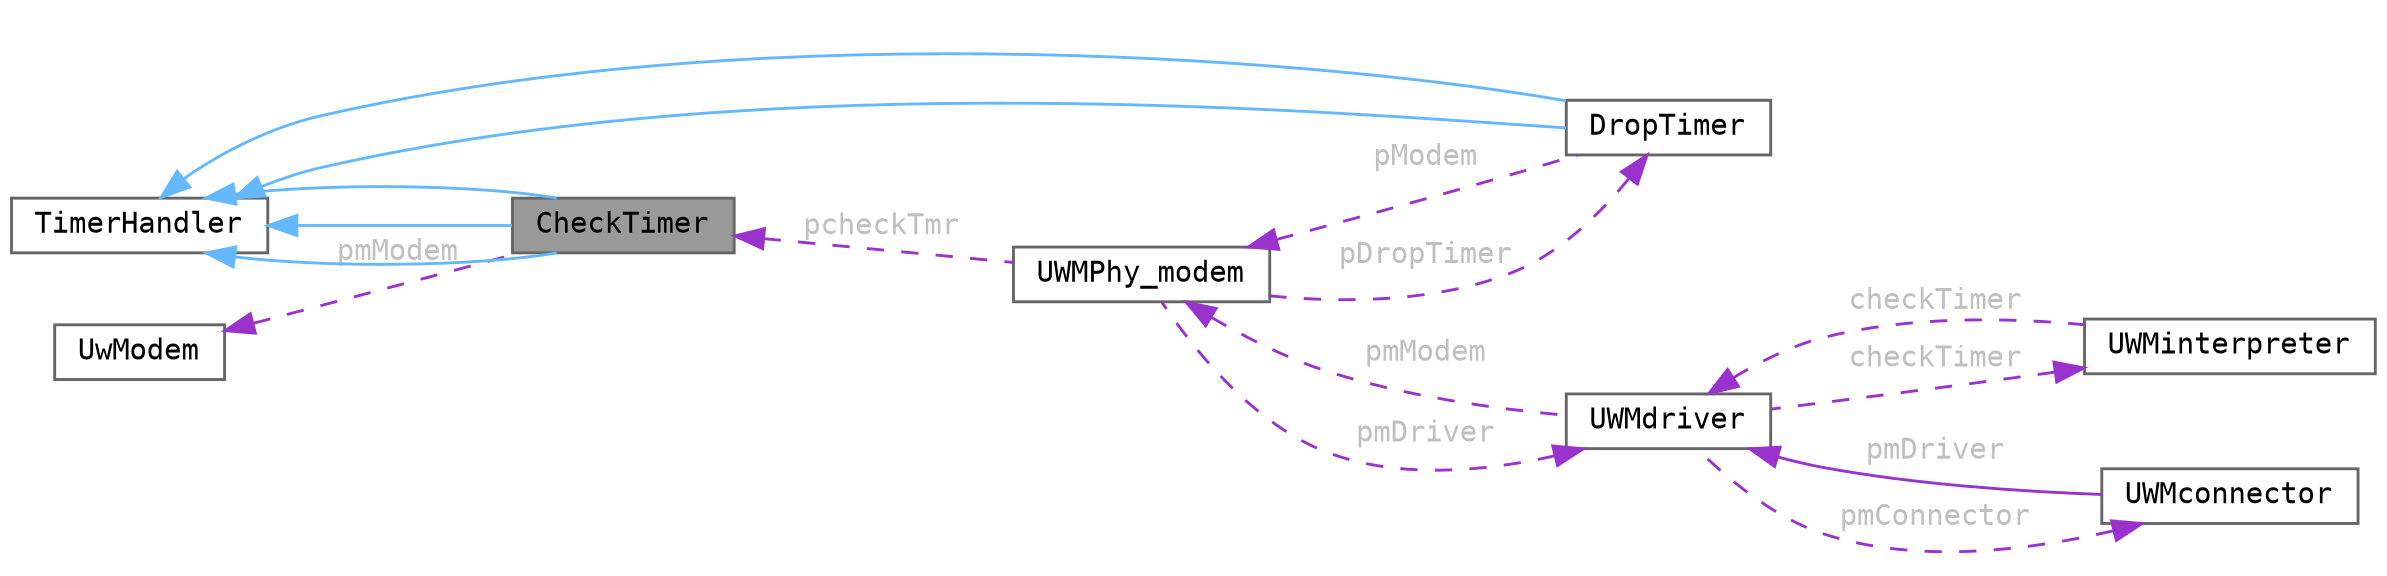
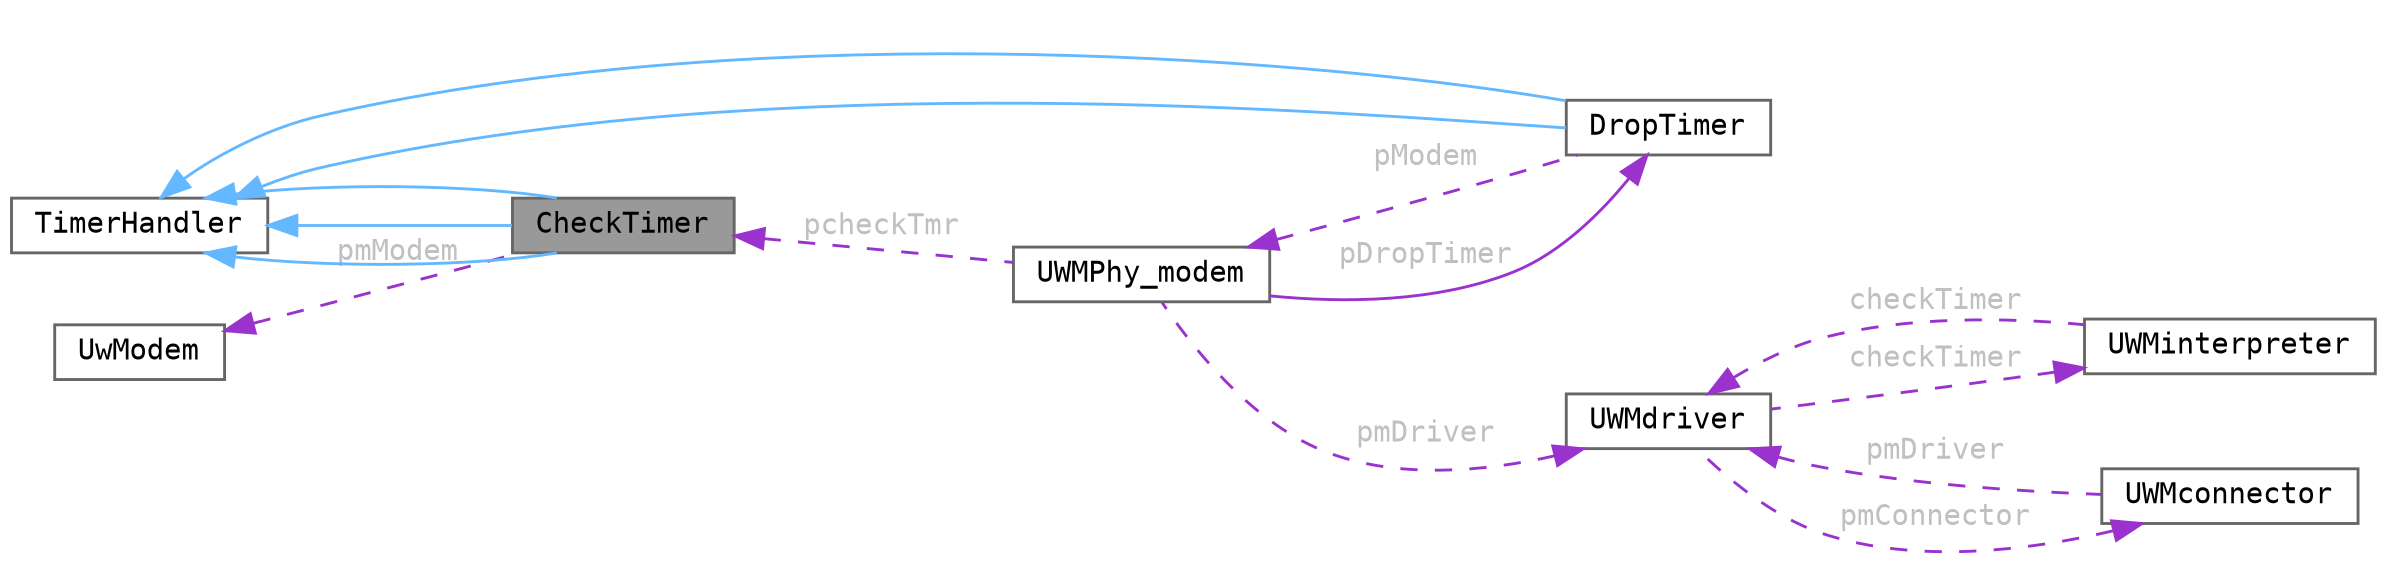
(1467, 286) -> (1467, 286)
(1382, 387) -> none
(1939, 484) -> (1939, 484)
